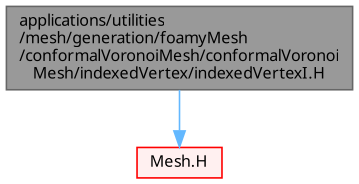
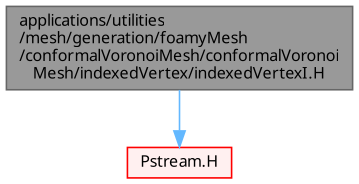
(180, 163) -> (180, 163)
